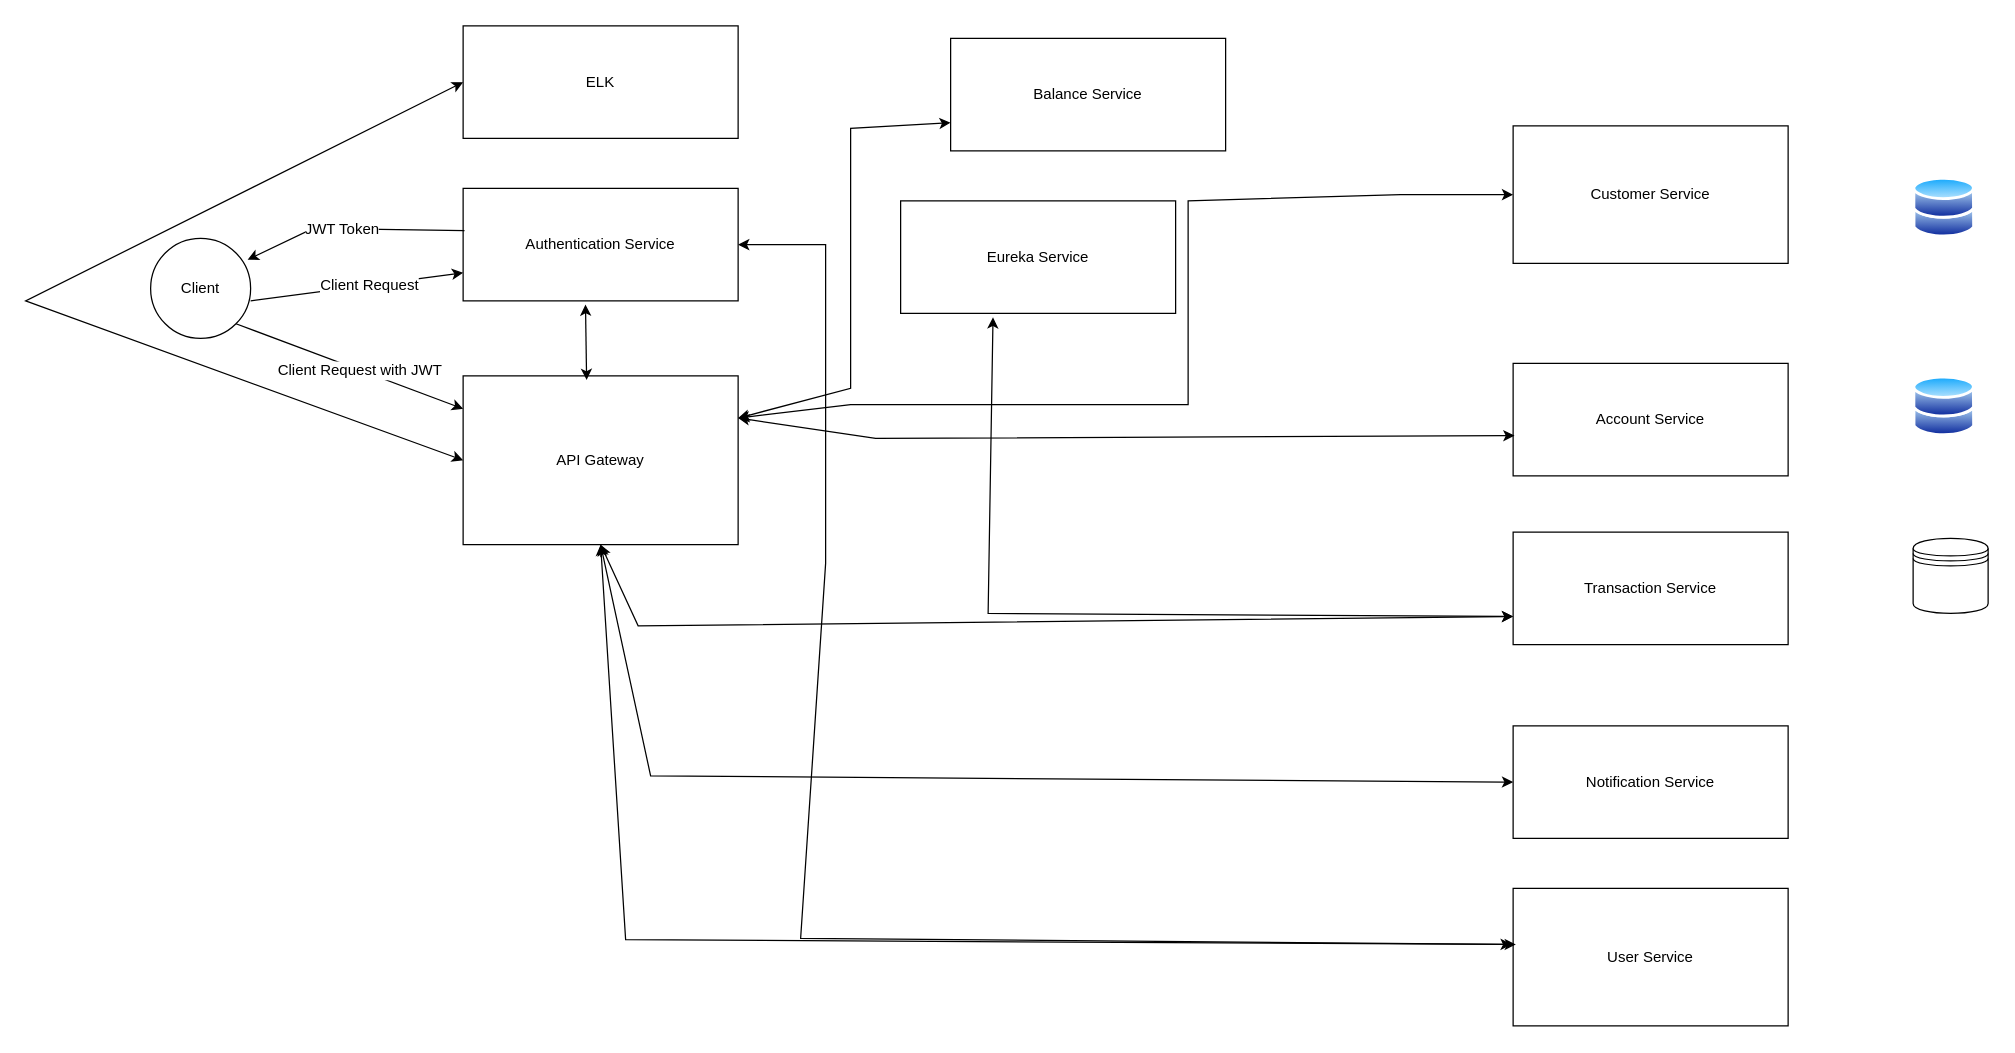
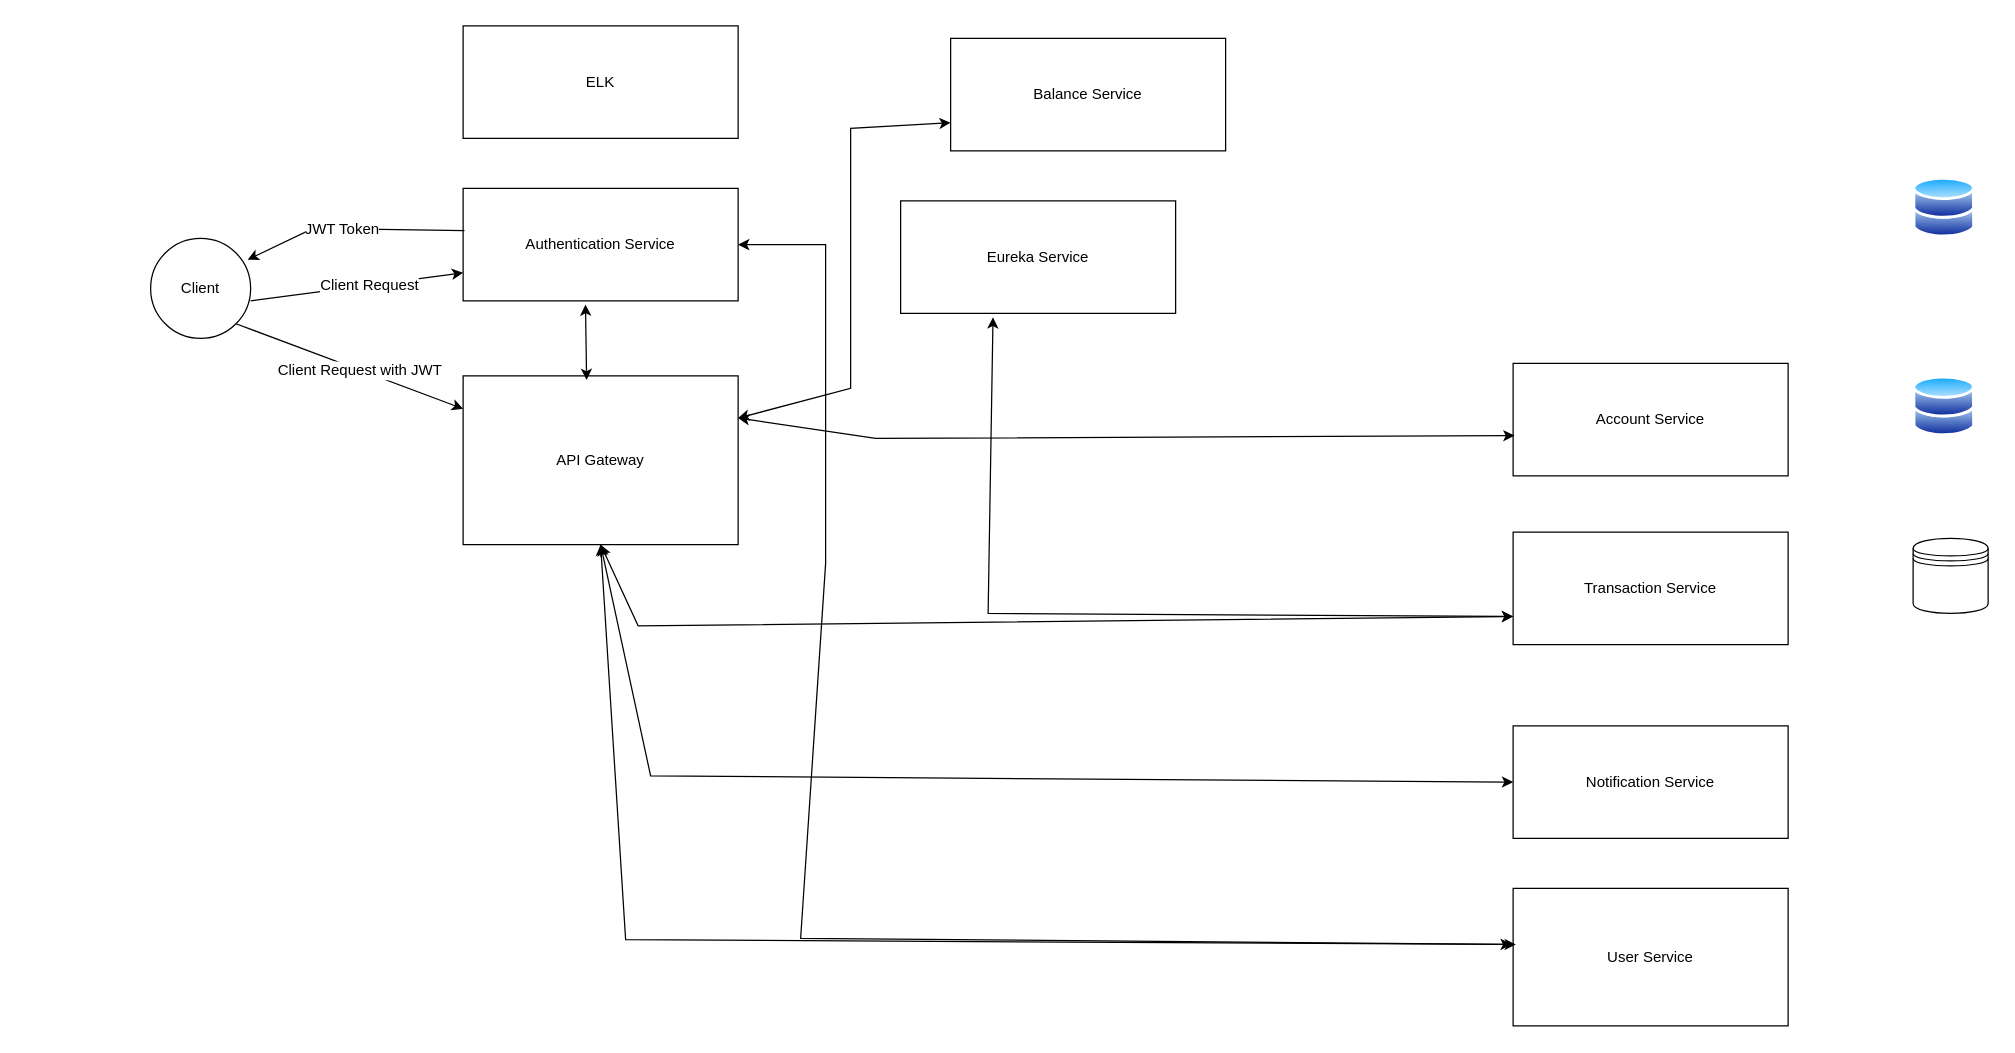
(1651, 194) -> none
(36, 295) -> none
(1188, 365) -> none
